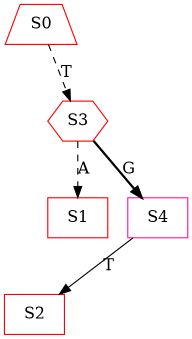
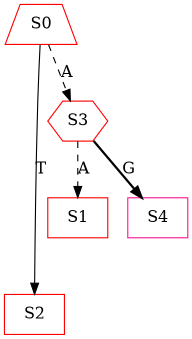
(67, 73) -> (67, 73)
(101, 263) -> (36, 164)
